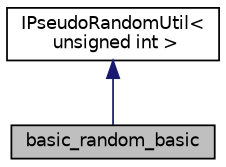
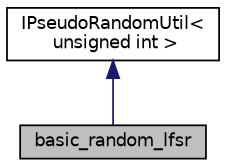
(113, 142) -> (113, 142)
